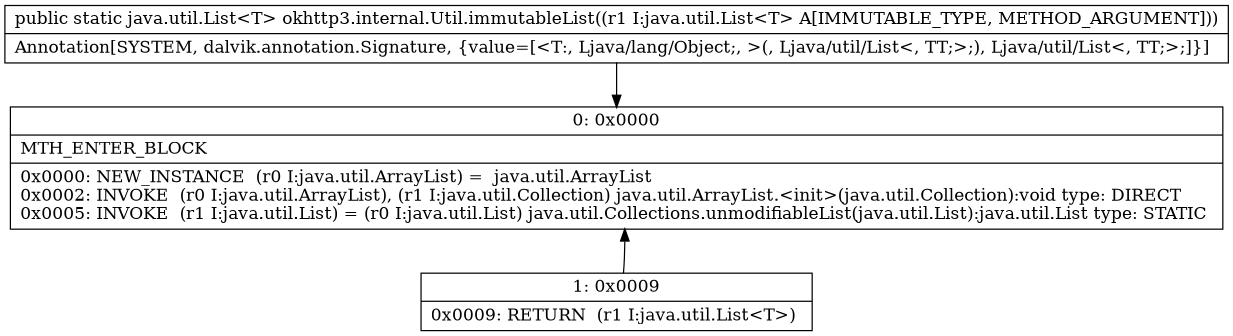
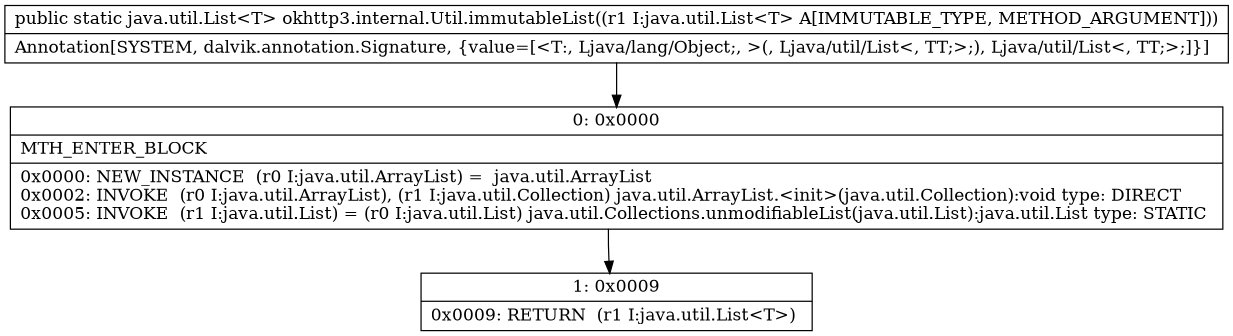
(624, 257) -> (608, 245)
